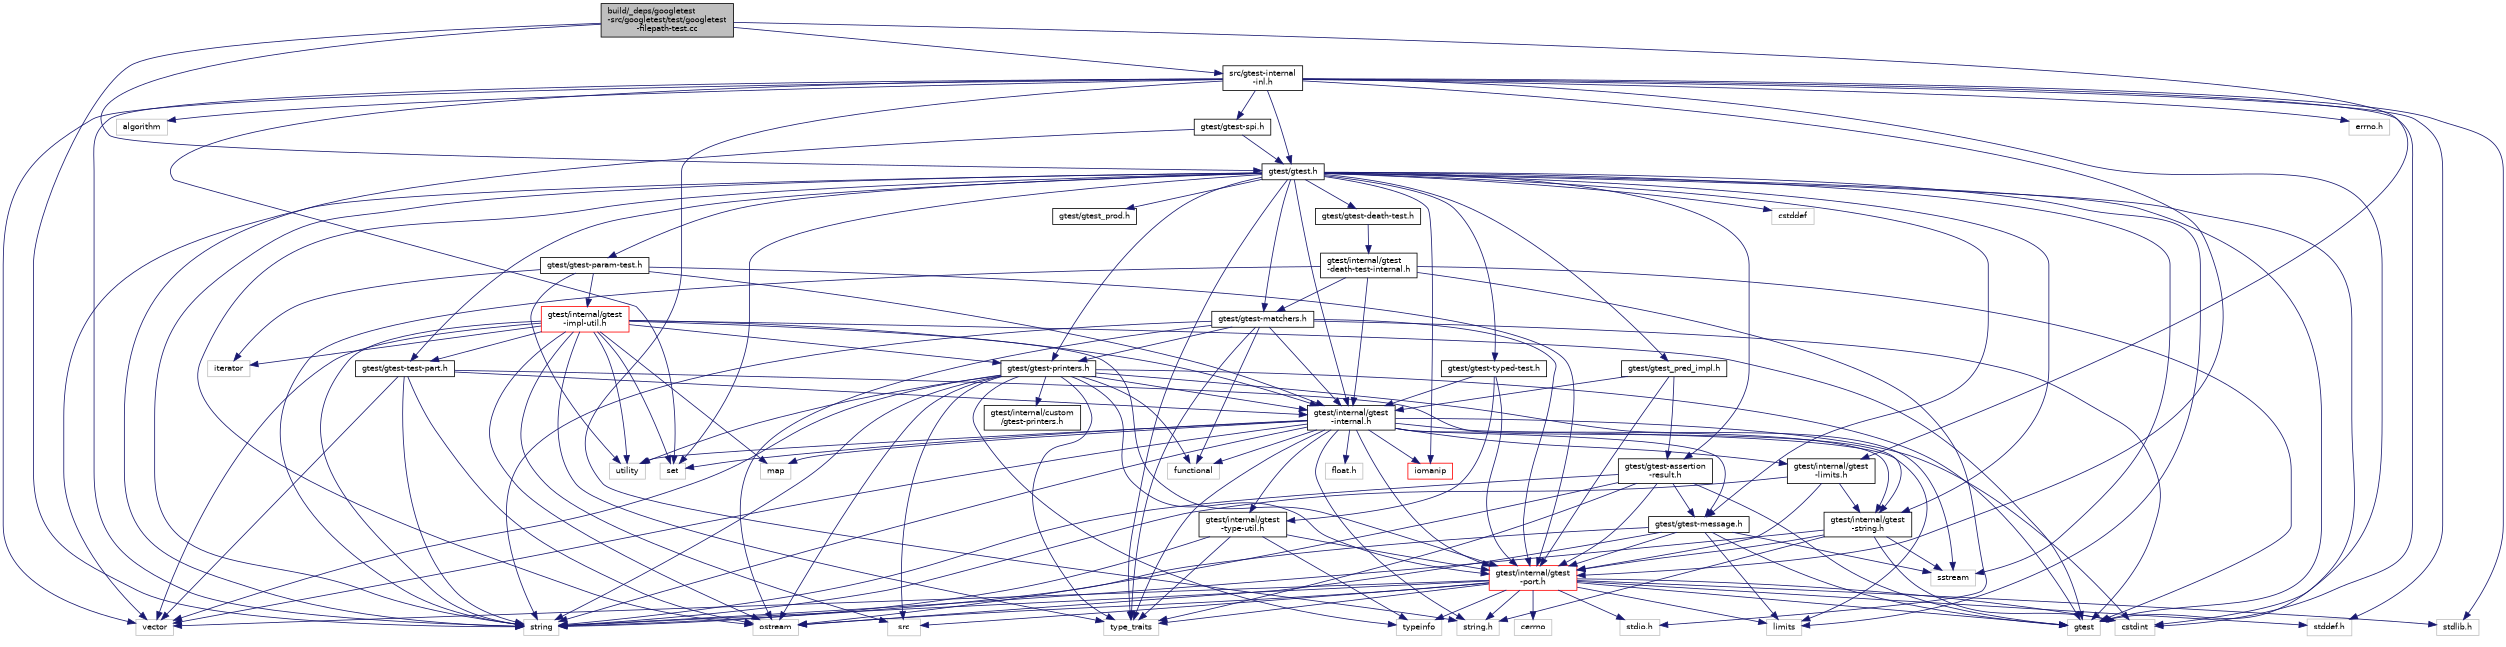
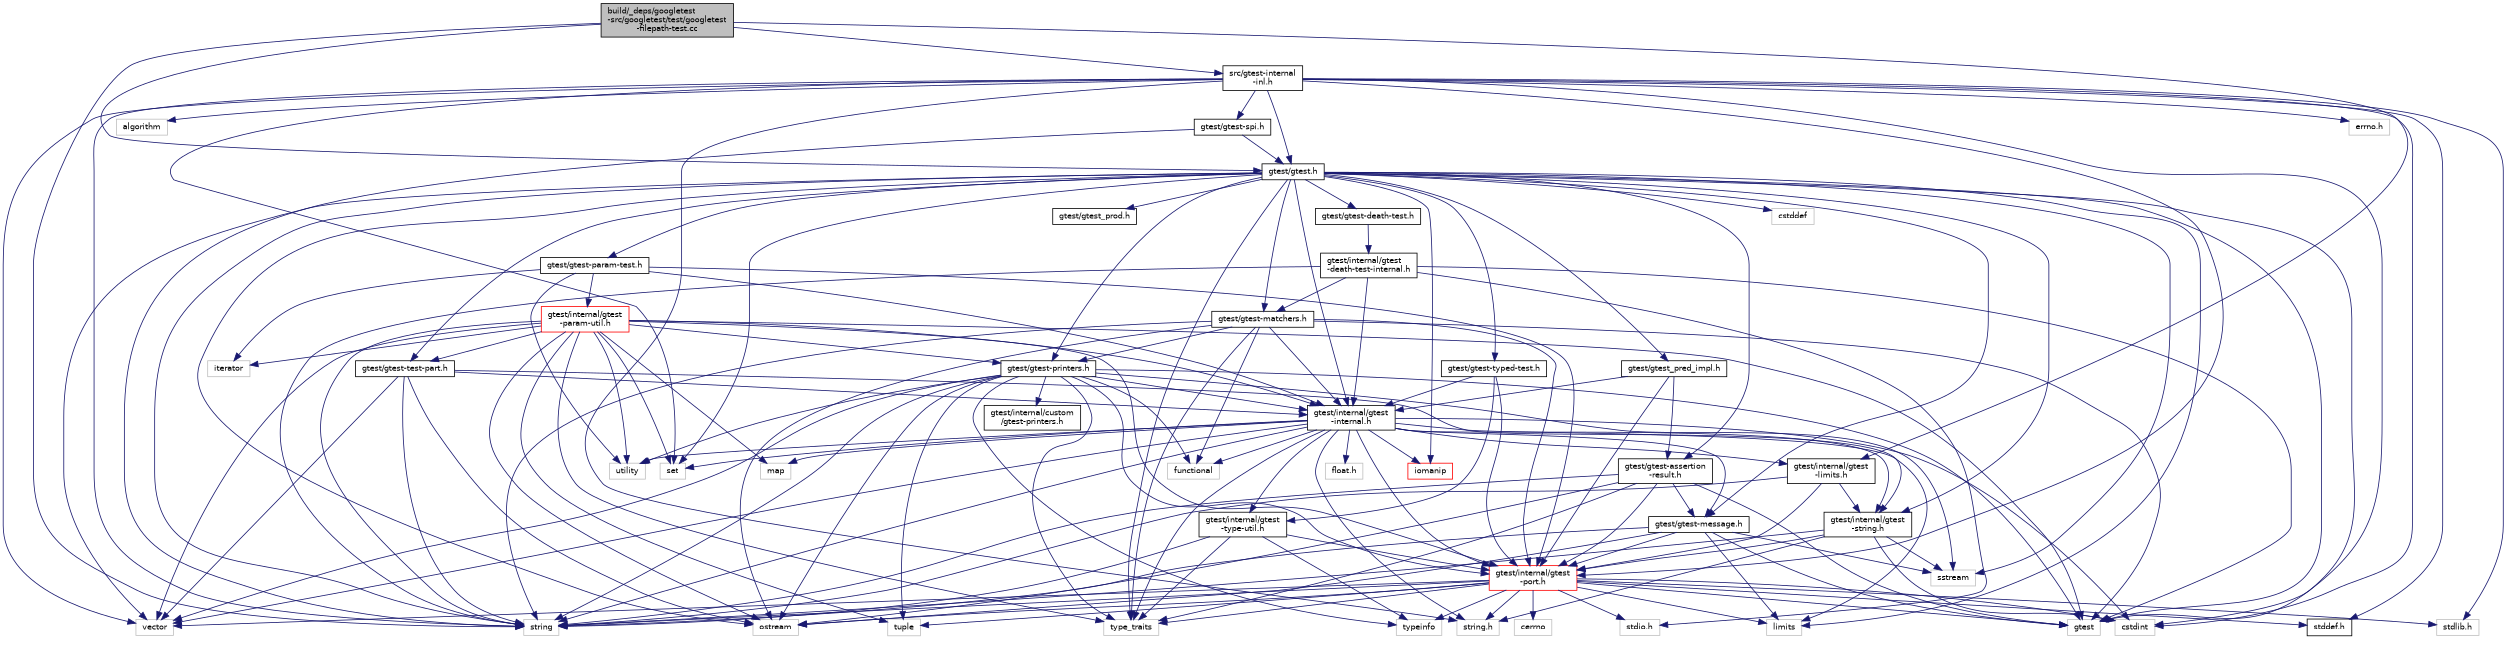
(585, 319) -> (585, 319)
(904, 627) -> (904, 627)
(2329, 627) -> (2329, 627)
